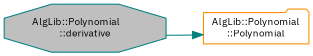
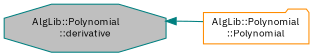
(179, 35) -> (190, 21)
